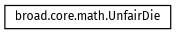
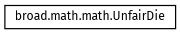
(88, 17) -> (90, 17)
